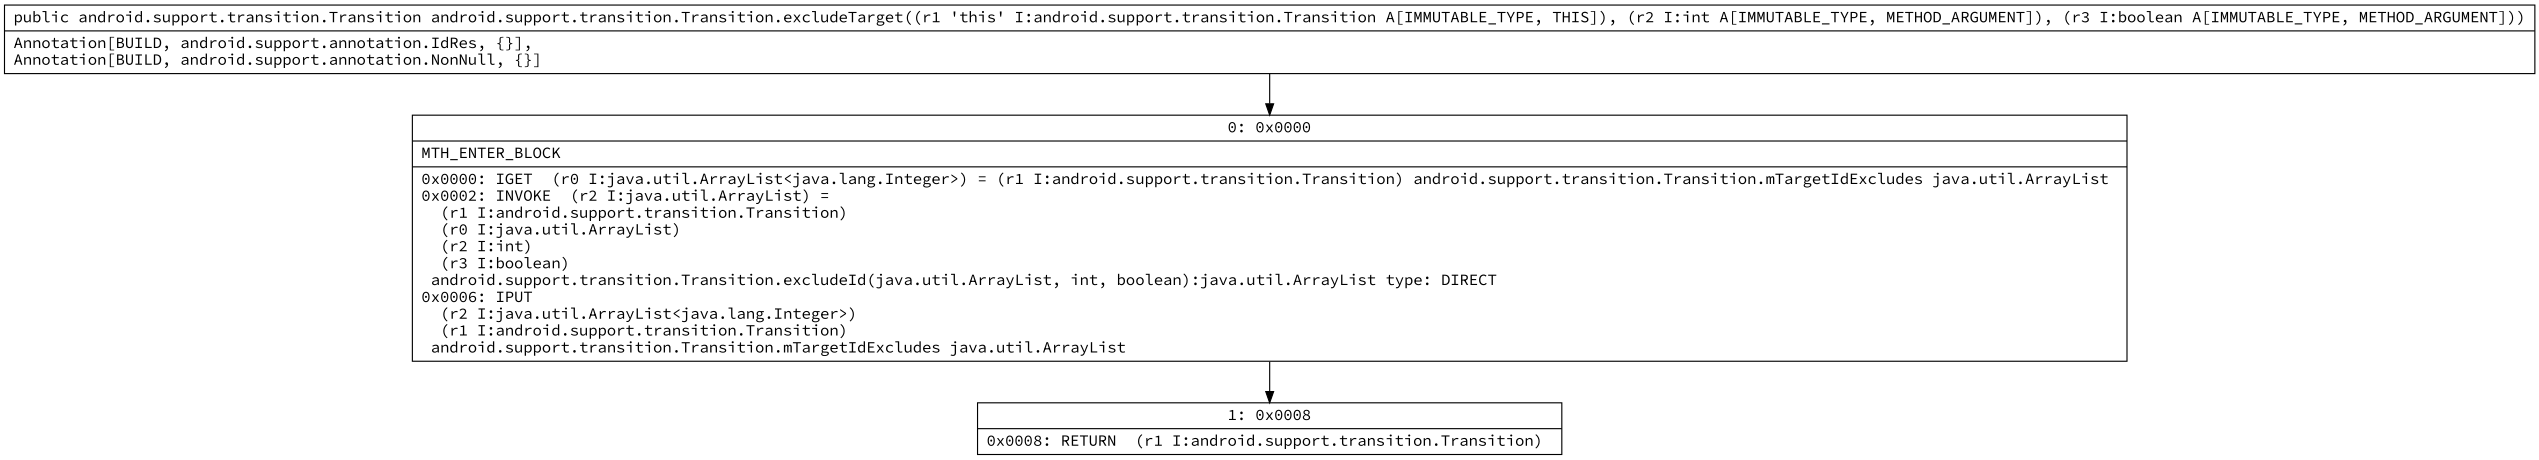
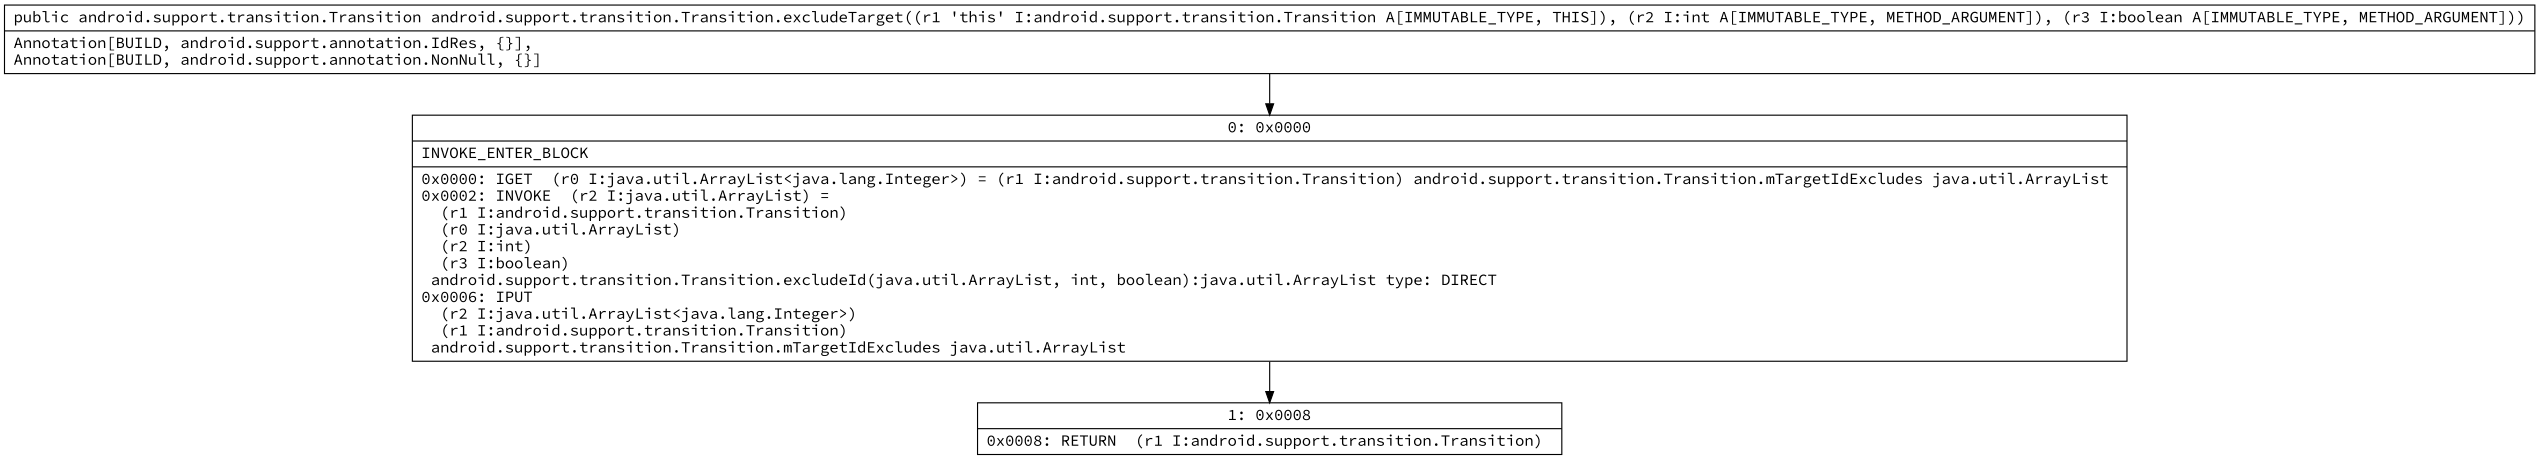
(491, 153) -> (505, 153)
